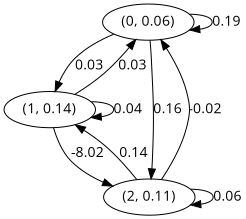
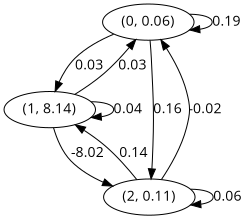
(50, 110) -> (50, 110)
